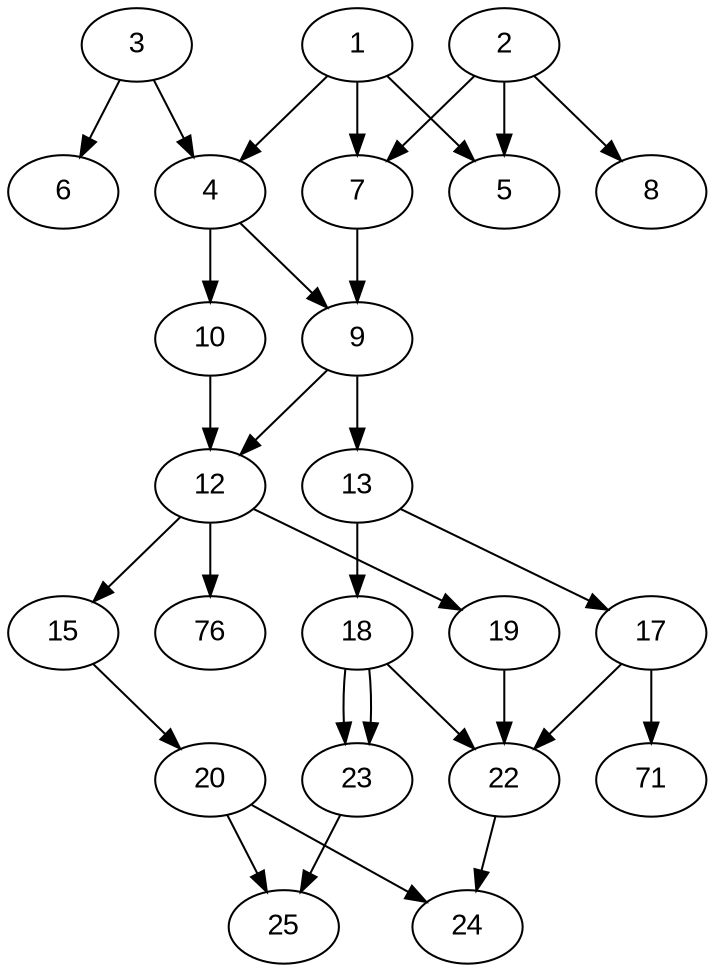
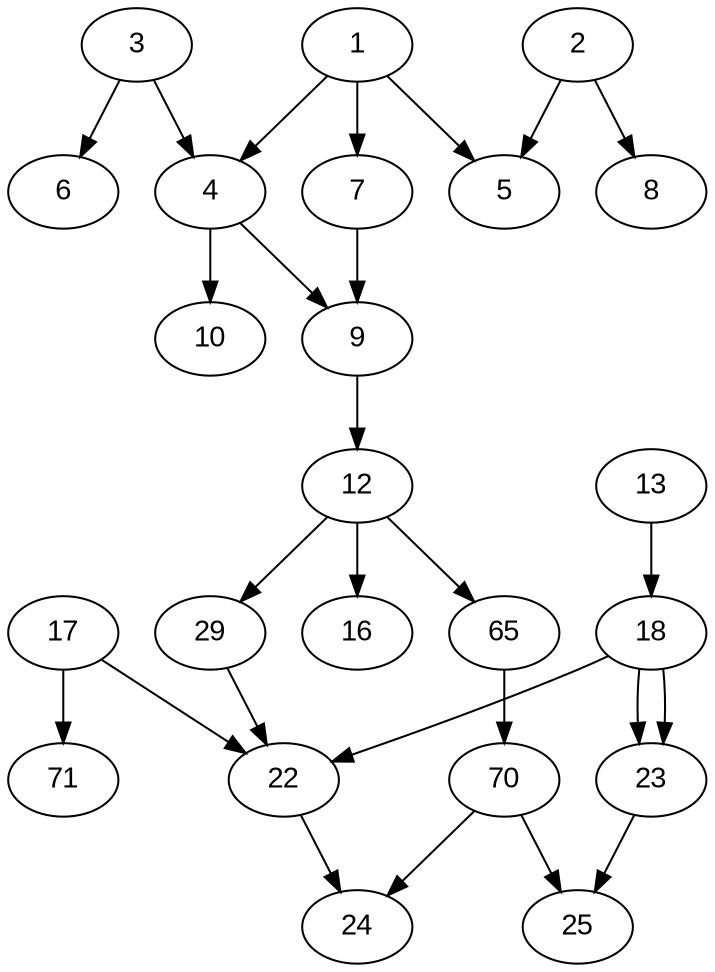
(440, 109) -> none
(210, 402) -> none
(357, 402) -> none
(495, 555) -> none
(63, 633) -> (504, 633)
(210, 633) -> (357, 633)
(504, 633) -> (210, 633)
(210, 780) -> (504, 780)
